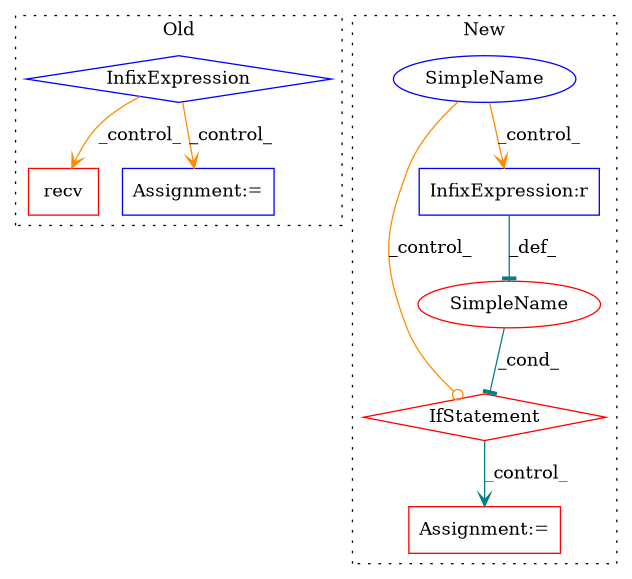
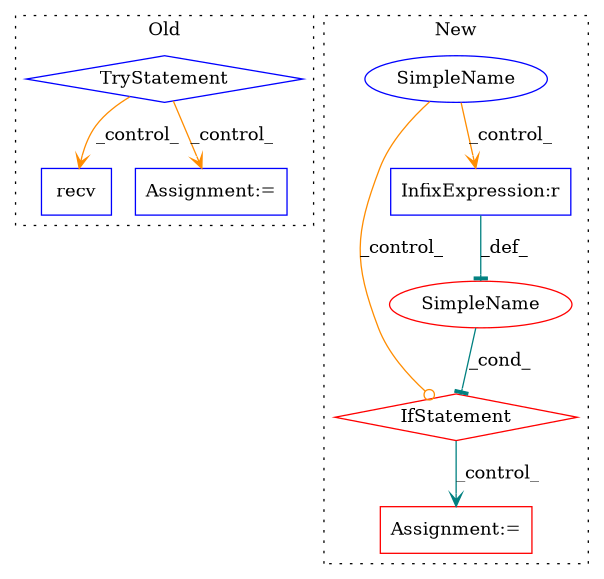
(179, 79) -> (165, 79)
(63, 192) -> (76, 192)
